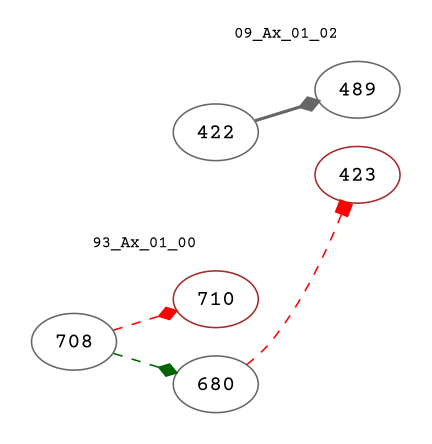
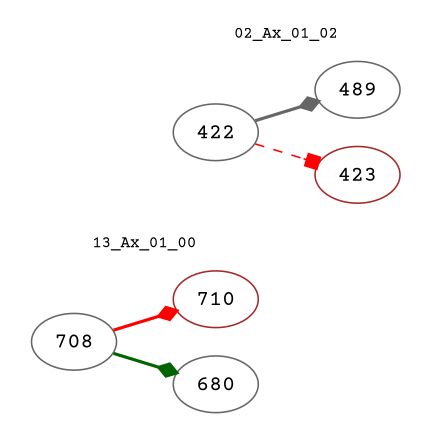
(287, 34) -> (287, 34)
(145, 243) -> (145, 243)
(302, 296) -> (279, 151)
(136, 323) -> (136, 323)
(136, 360) -> (136, 360)
